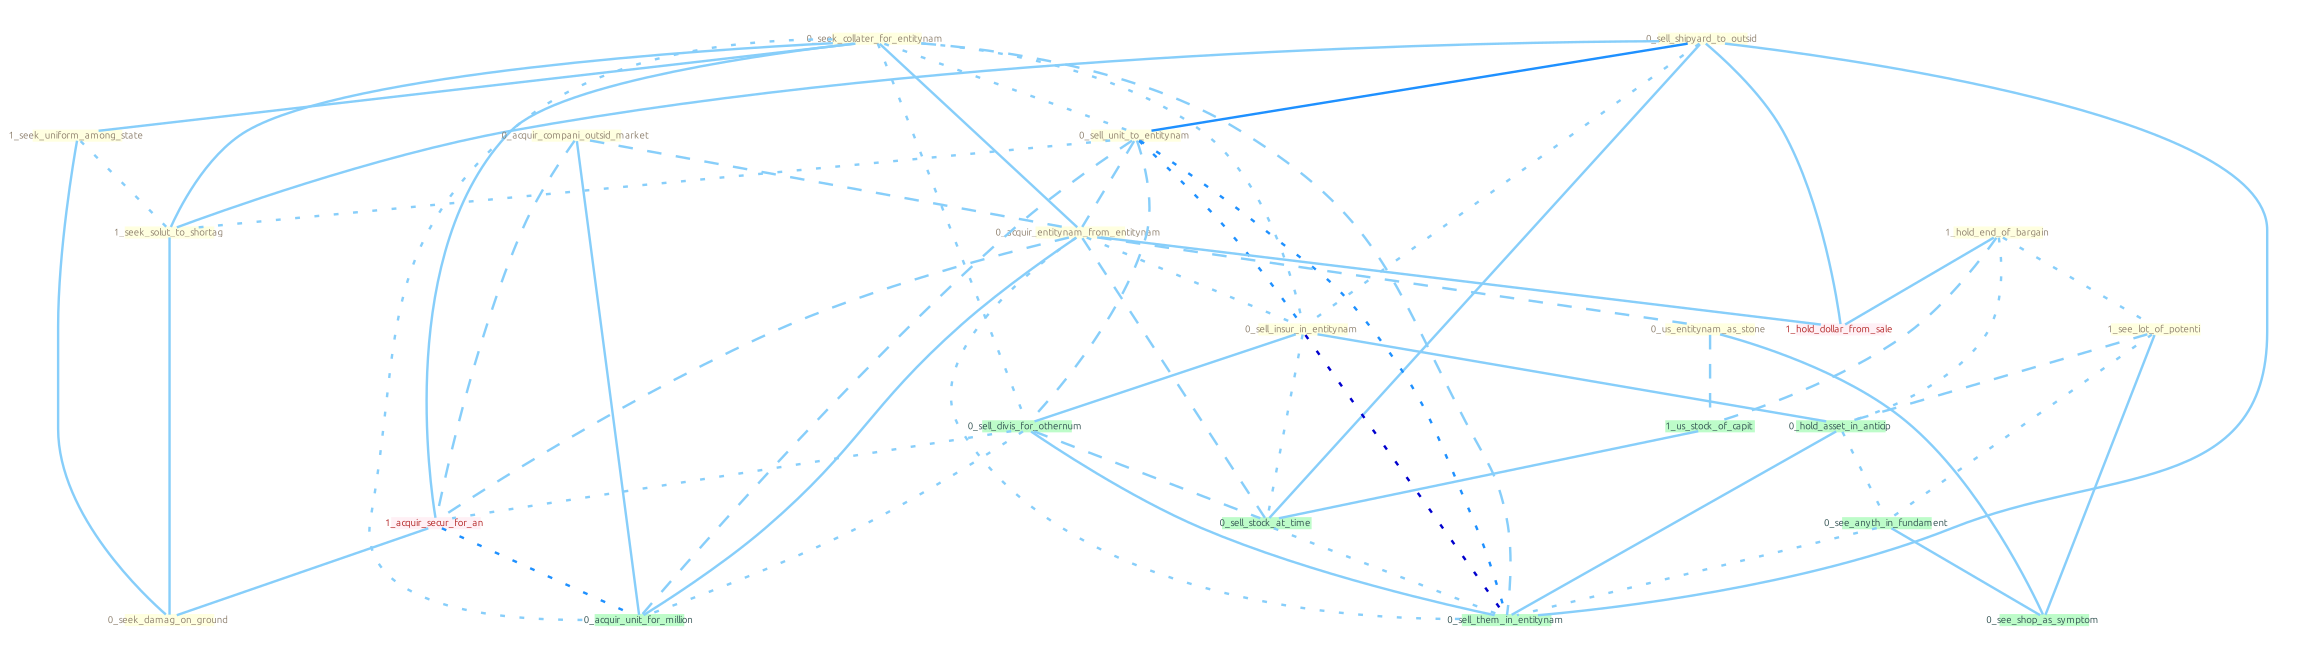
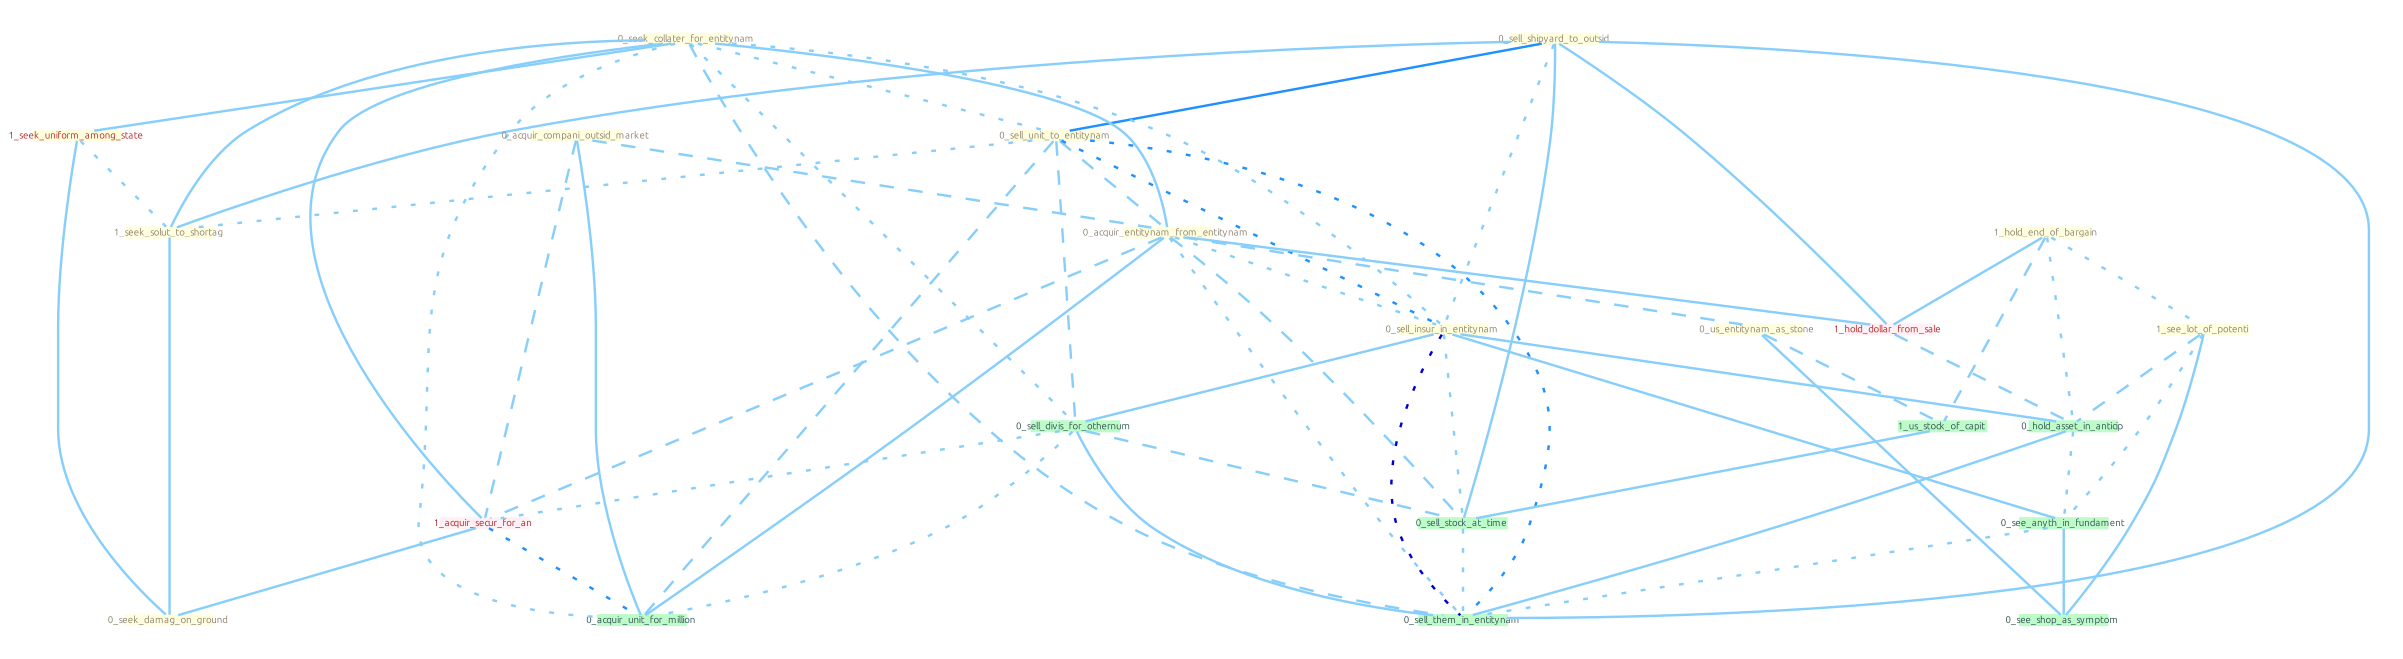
(78, 136) -> (78, 136)
none -> (1986, 380)
none -> (1754, 426)
